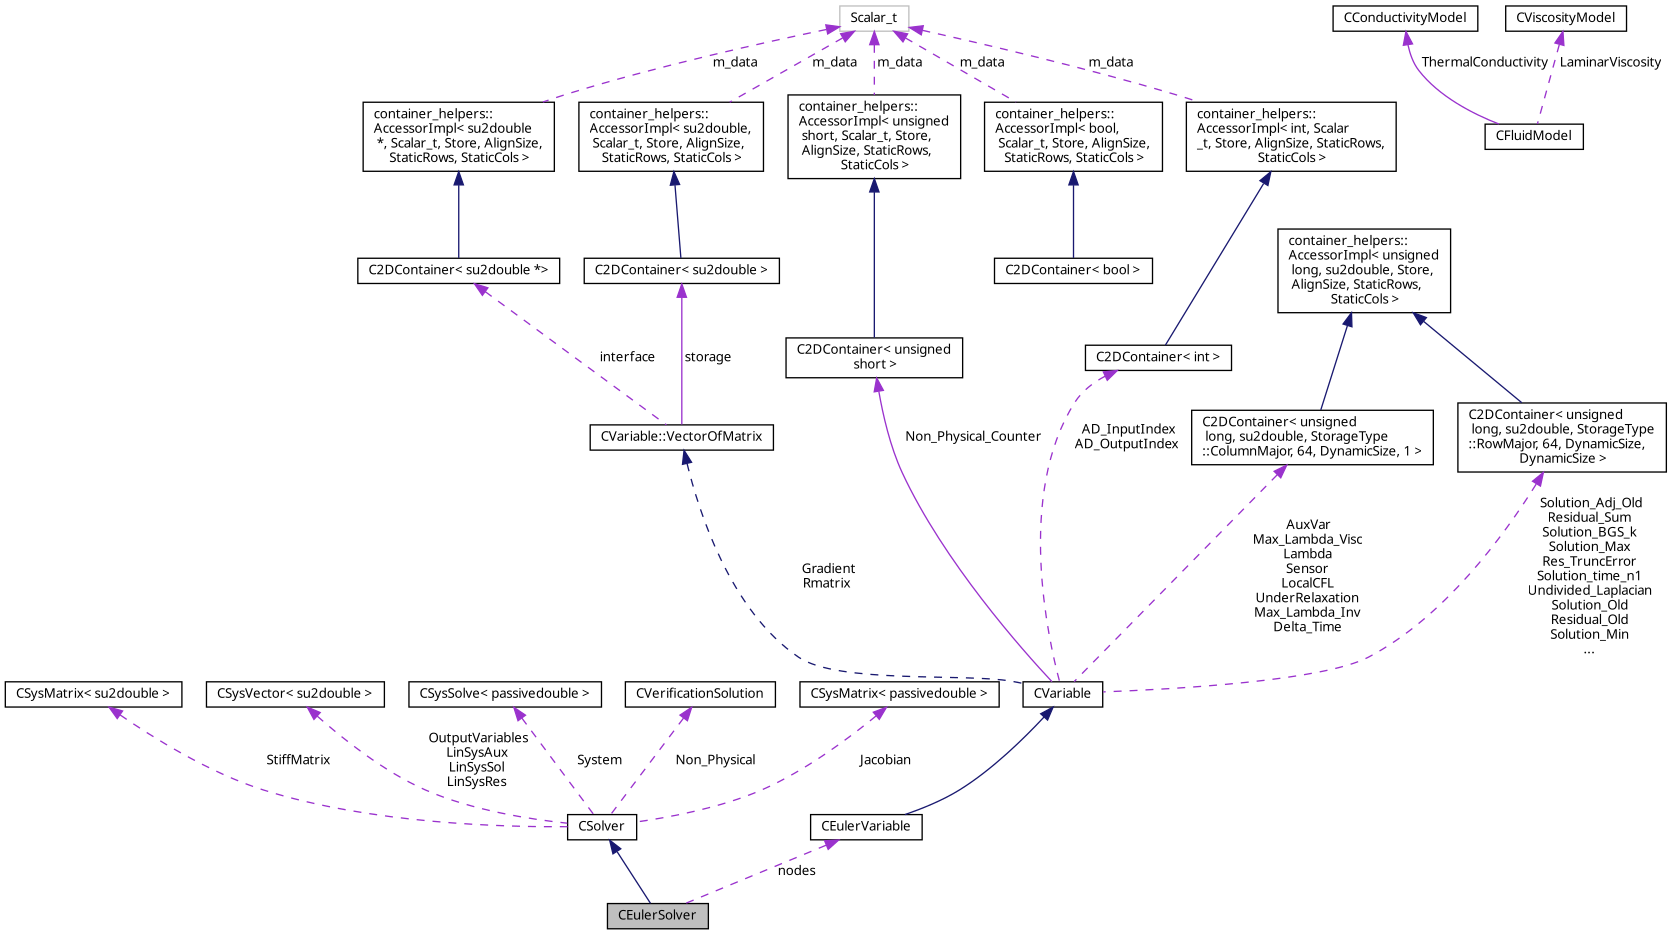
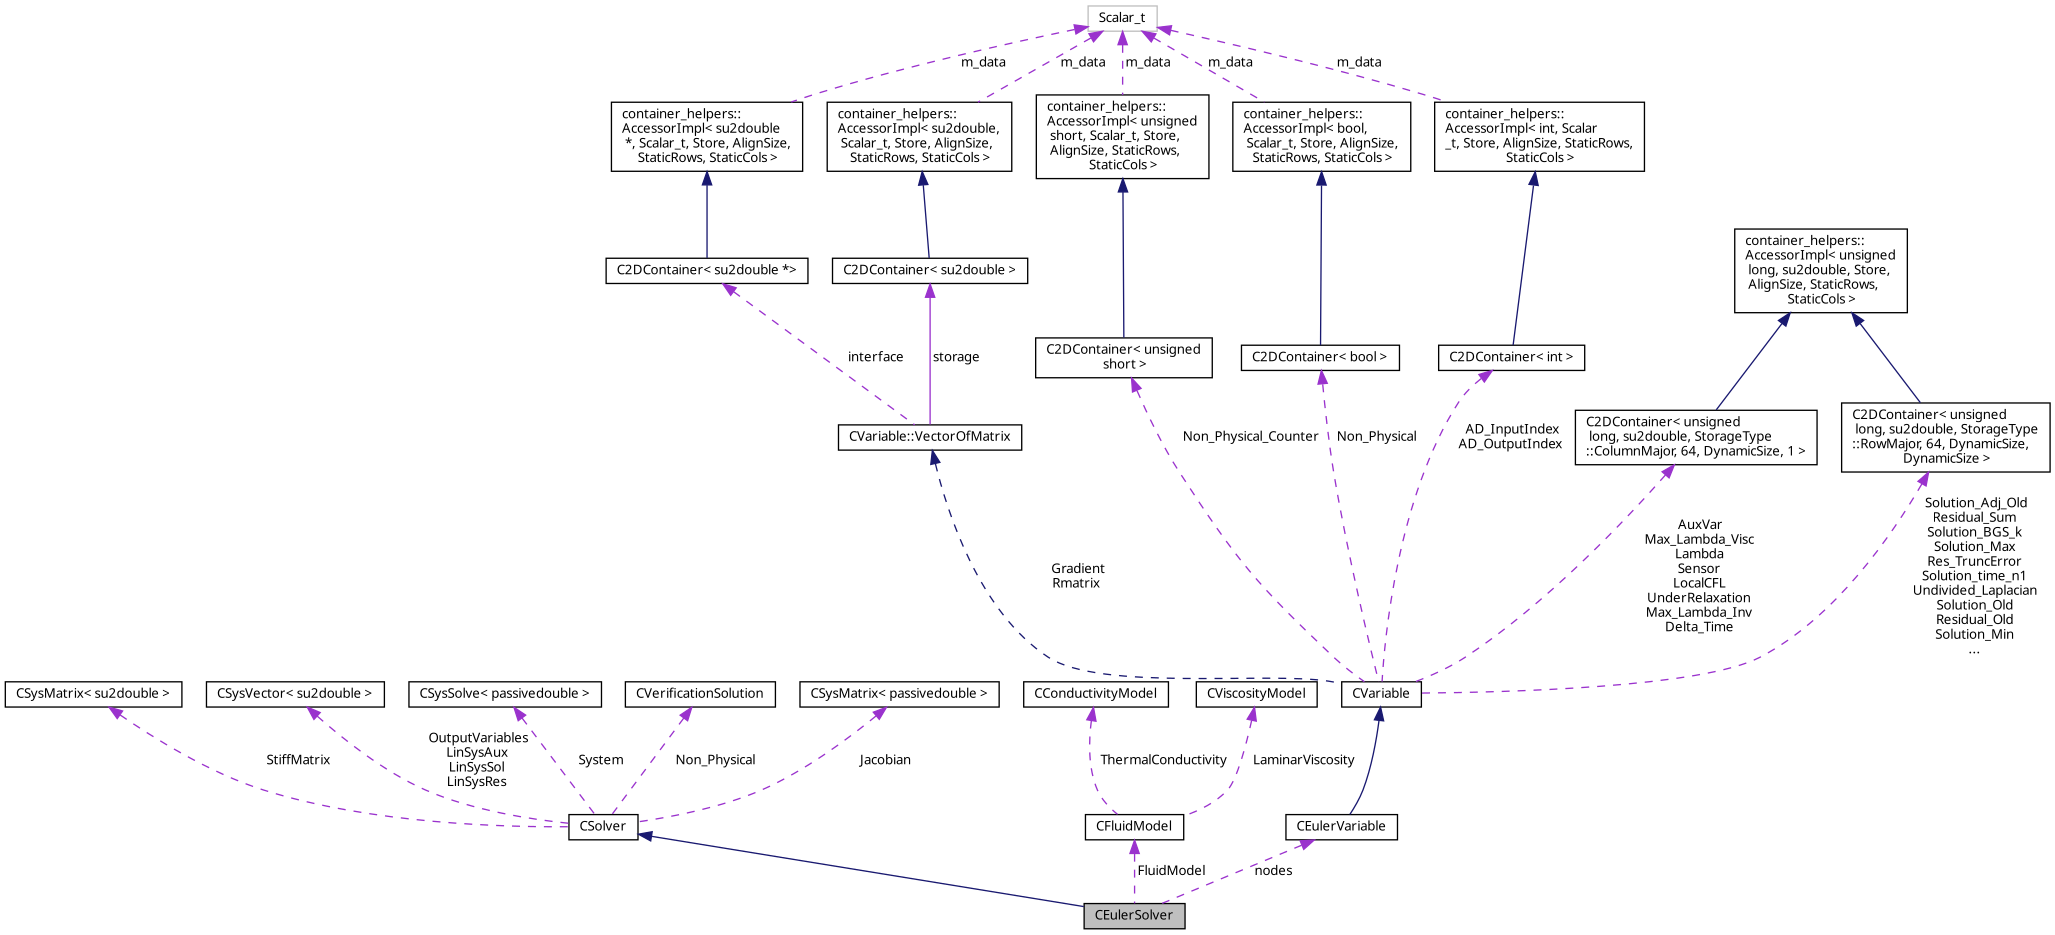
(1444, 94) -> (1092, 772)
none -> (1345, 534)
(945, 548) -> (1233, 550)
none -> (1135, 879)
